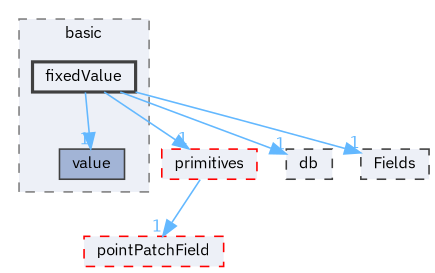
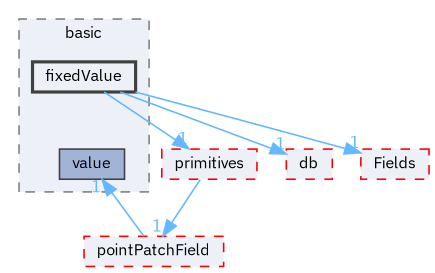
(87, 113) -> (128, 214)
(309, 164) -> (309, 164)
(395, 164) -> (395, 164)
